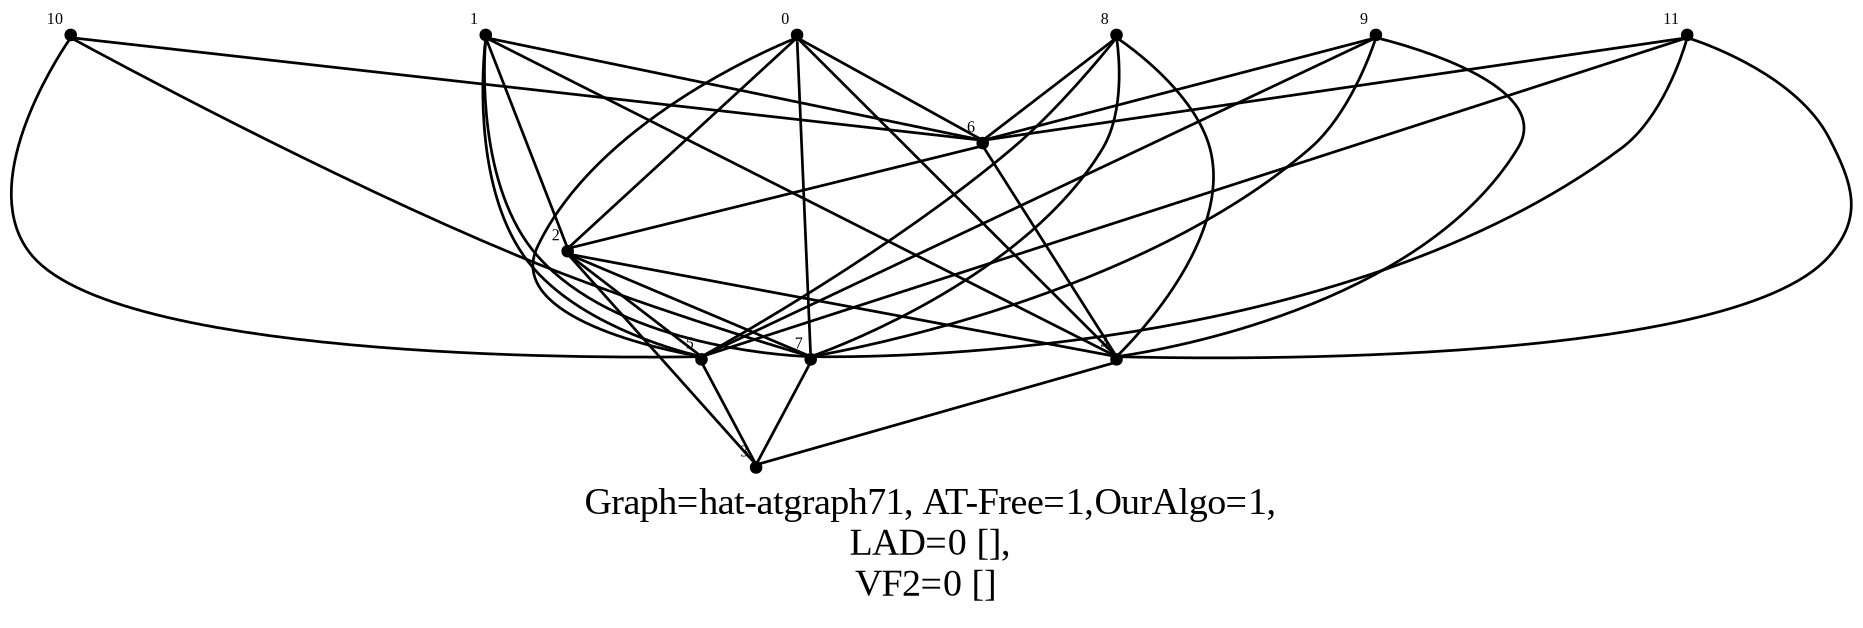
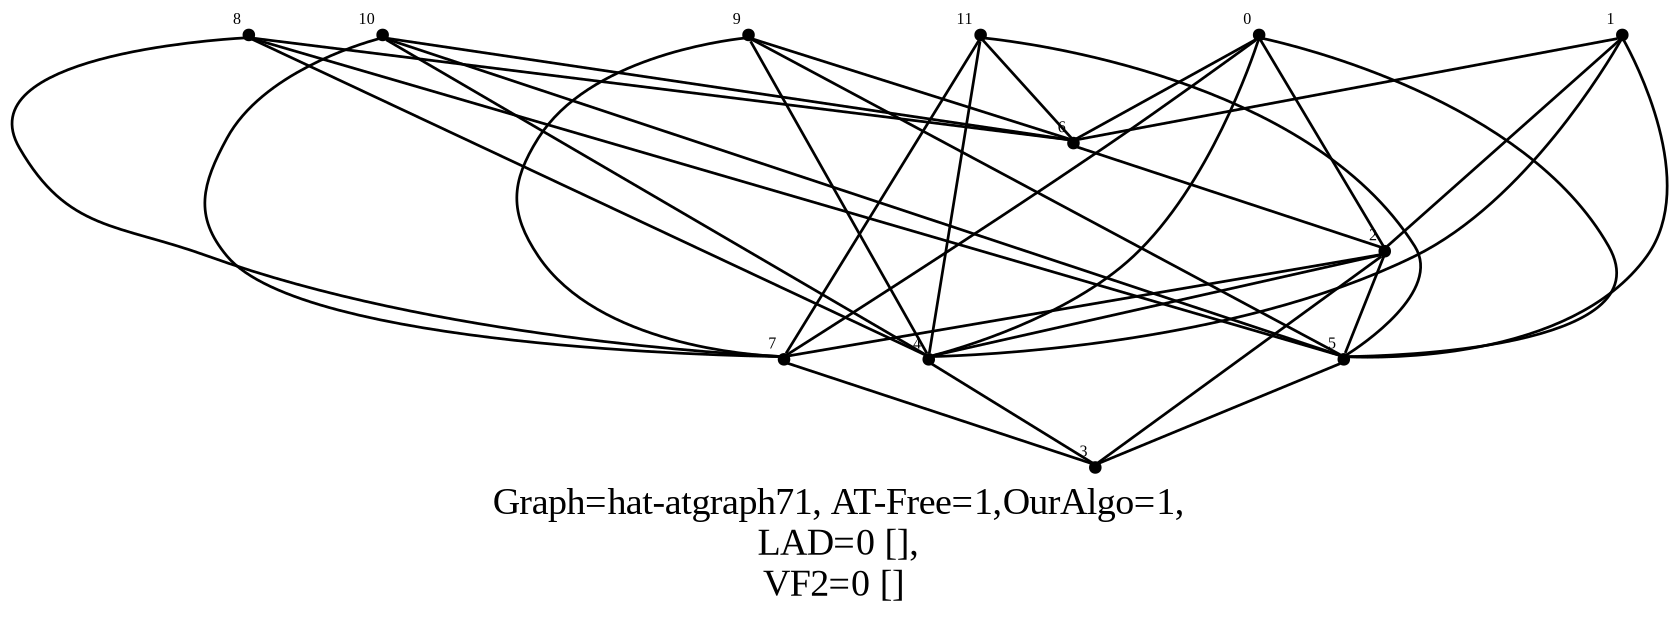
(1056, 262) -> (656, 197)
(562, 278) -> none
